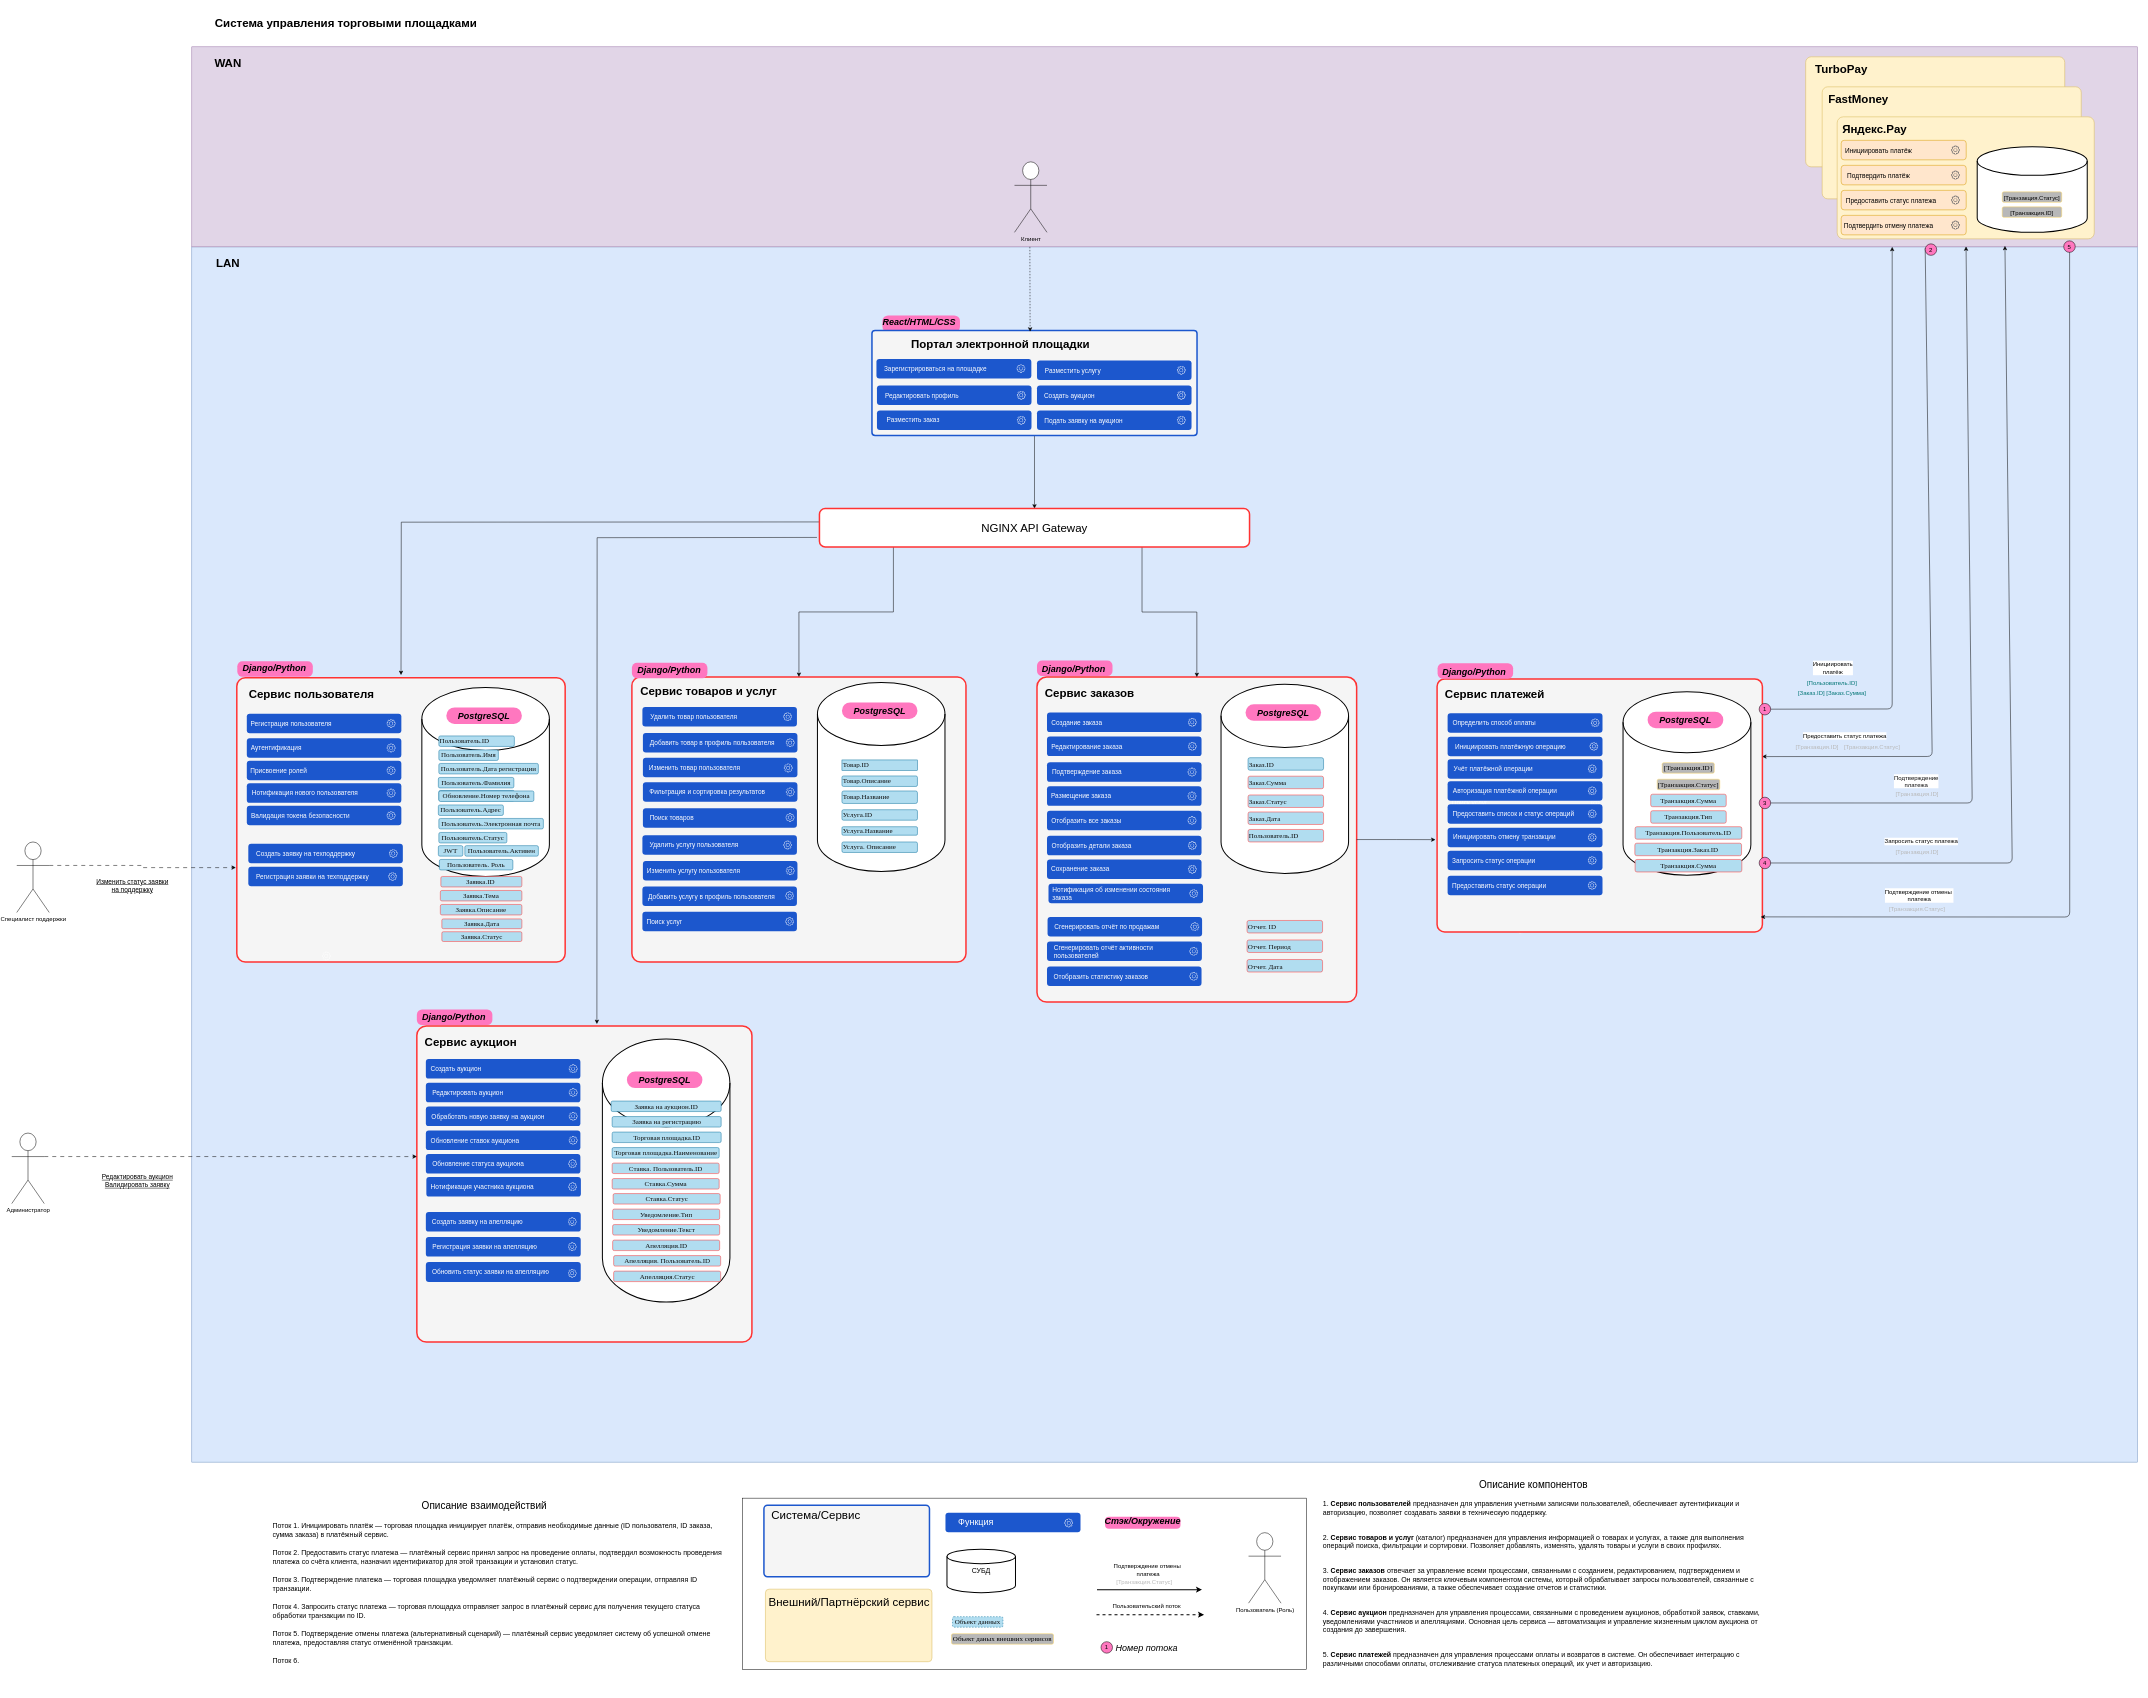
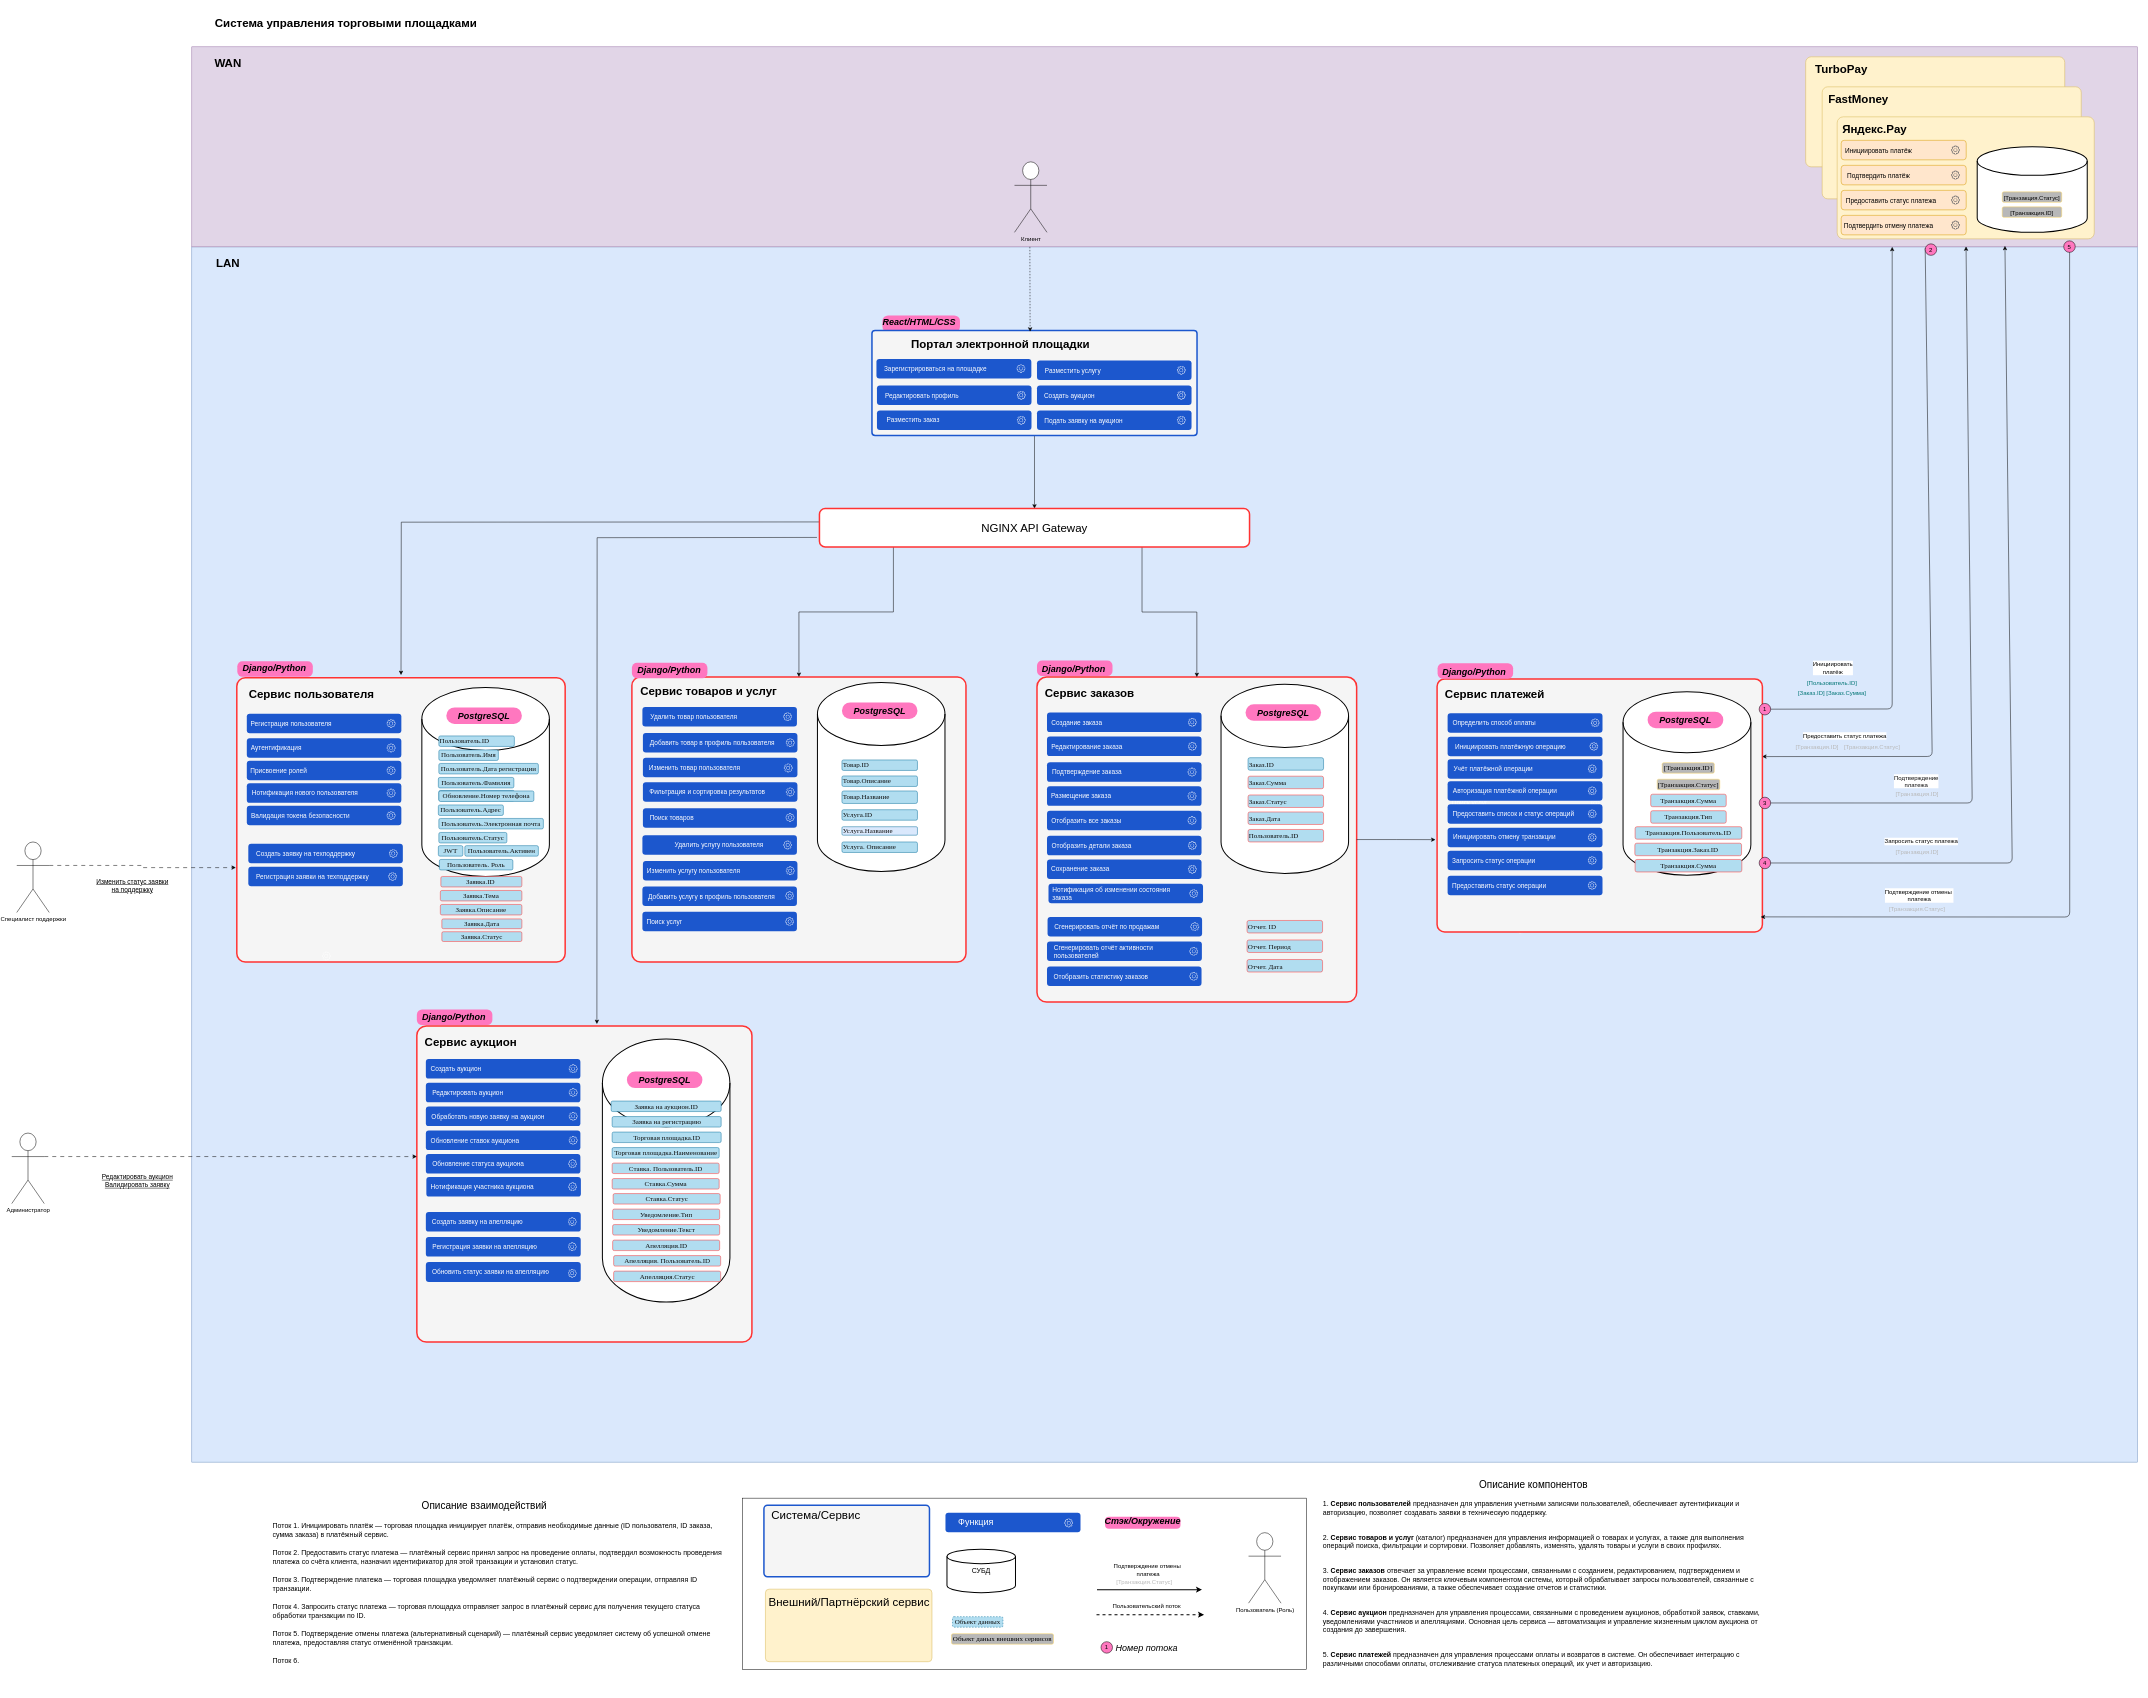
(880, 765) -> (880, 765)
(880, 831) -> (880, 831)
(694, 845) -> (719, 845)
